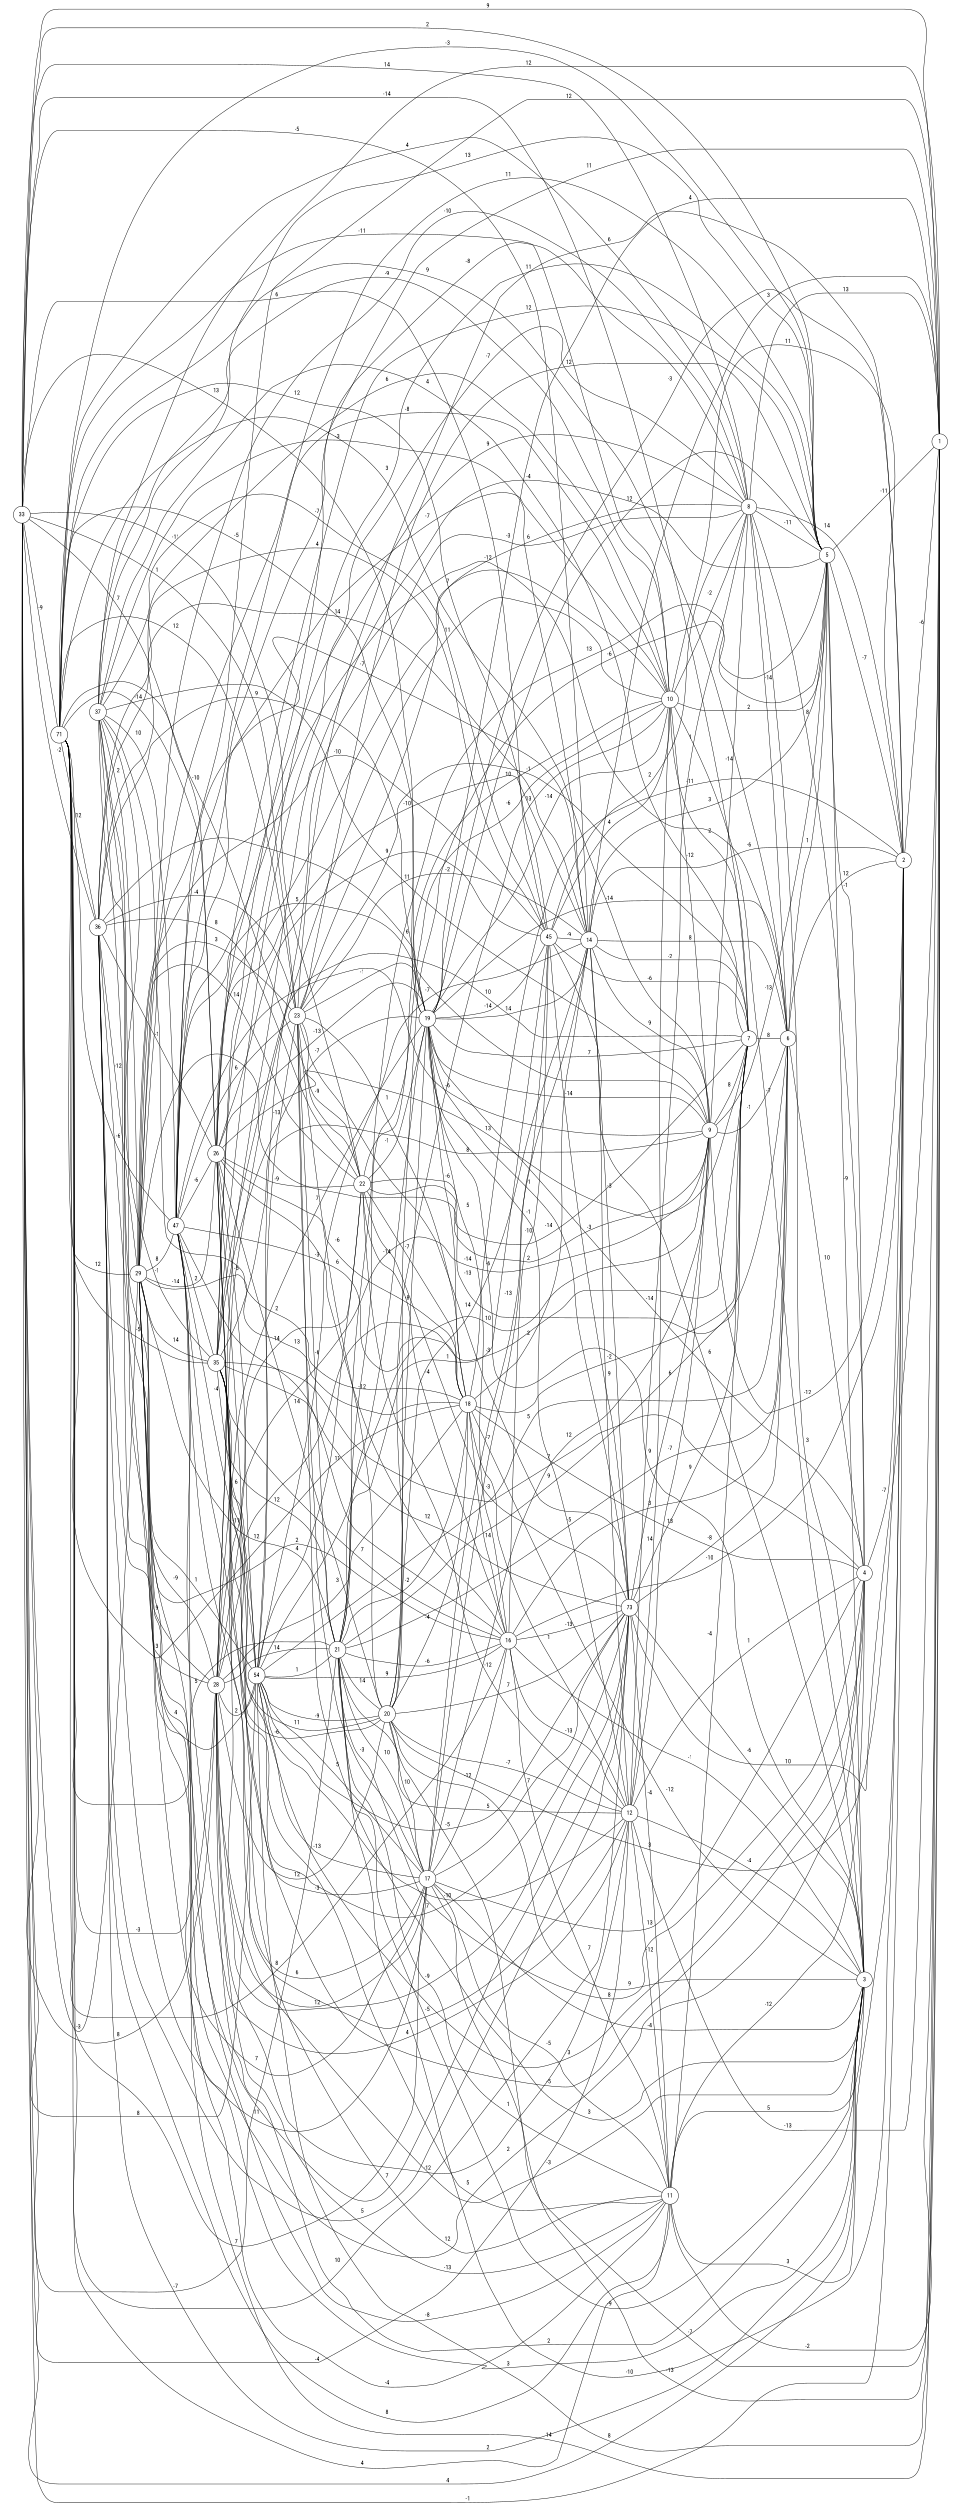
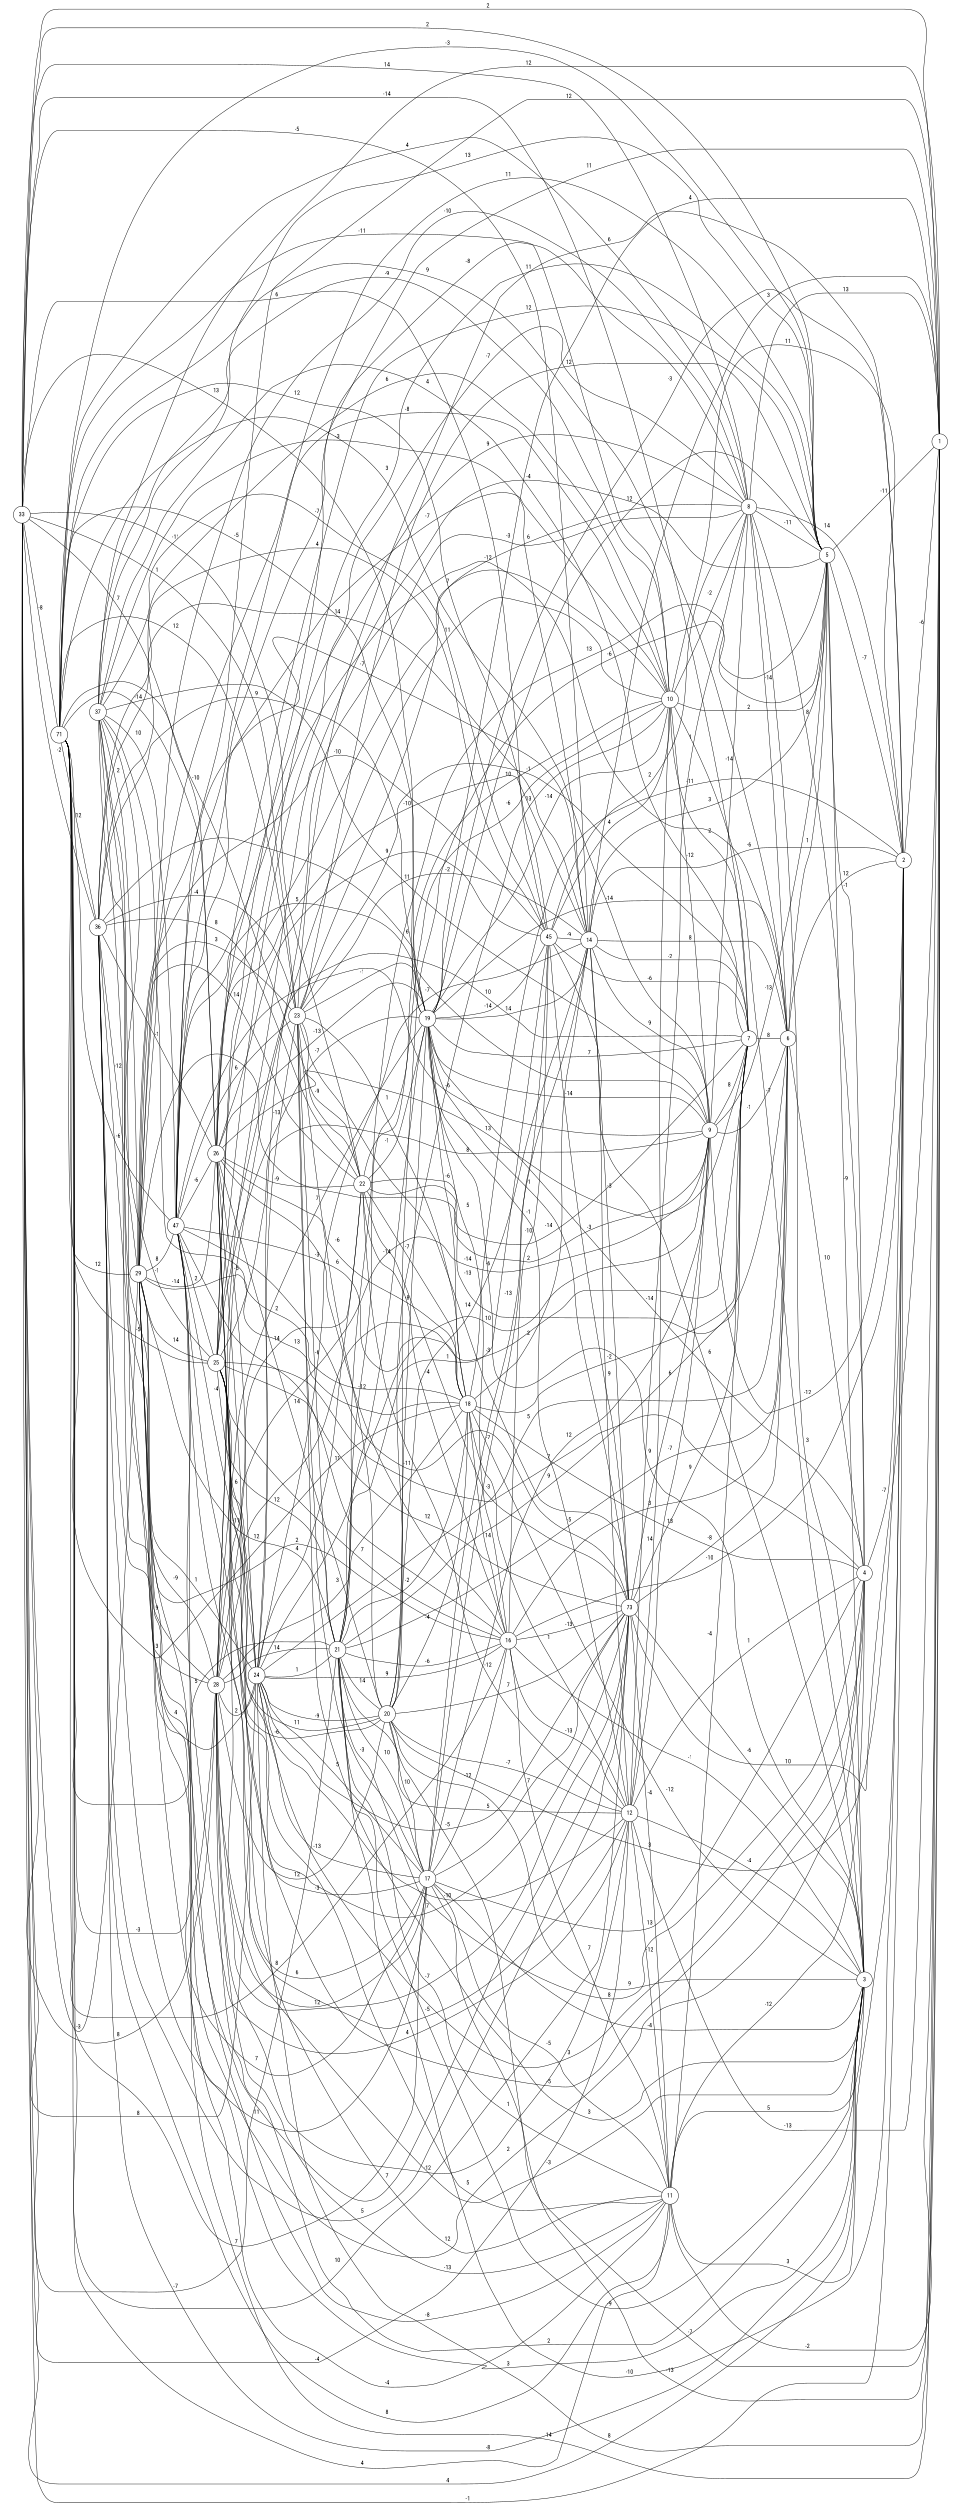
(488, 6) -> (488, 6)
(41, 608) -> (41, 608)
(216, 1363) -> (216, 1363)
none -> (385, 1455)
(257, 1675) -> (257, 1675)
(427, 1976) -> (427, 1976)
(488, 2448) -> (488, 2448)
